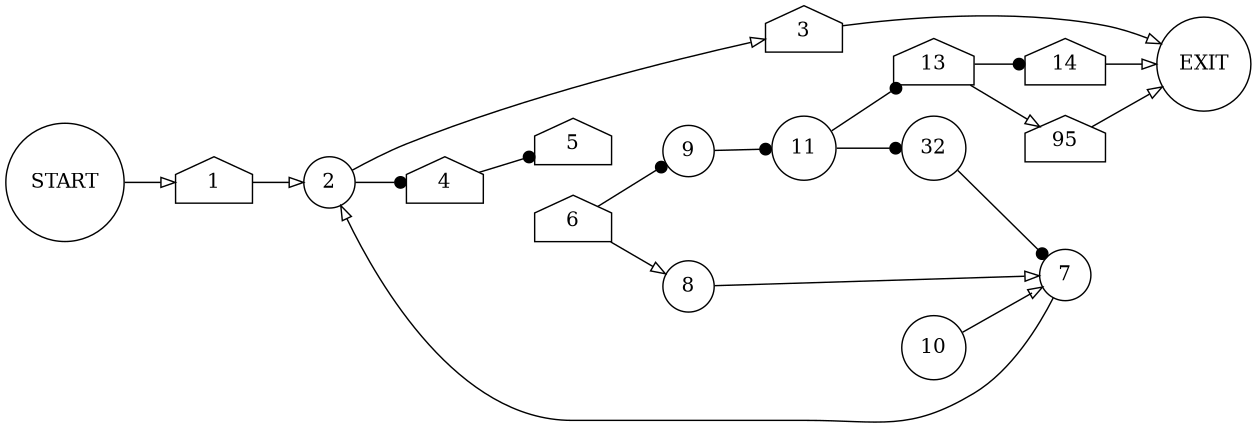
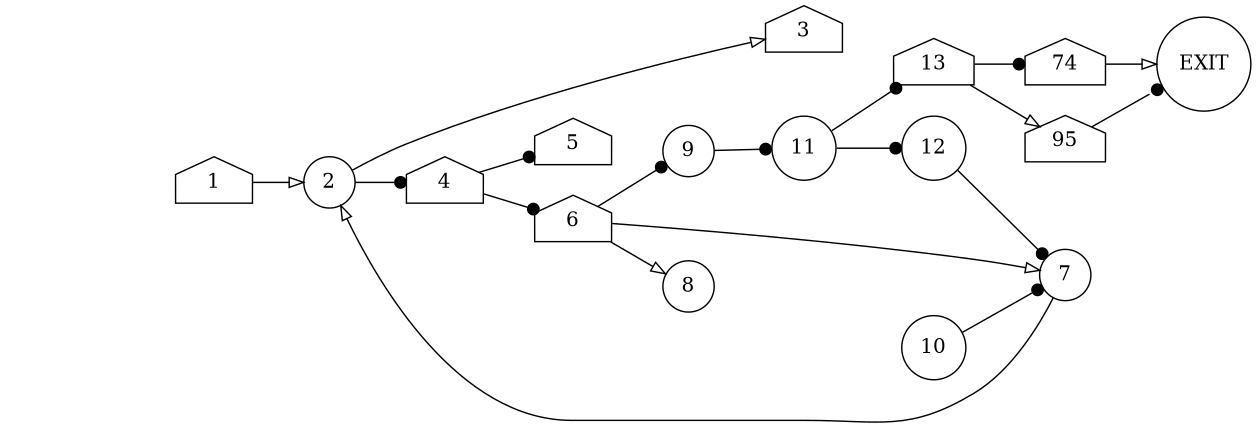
(996, 16) -> none
(1065, 64) -> (1065, 64)
(1121, 111) -> (1121, 111)
(934, 148) -> (934, 148)
(65, 182) -> none
none -> (506, 201)
(870, 281) -> (819, 241)
(997, 313) -> (997, 313)
